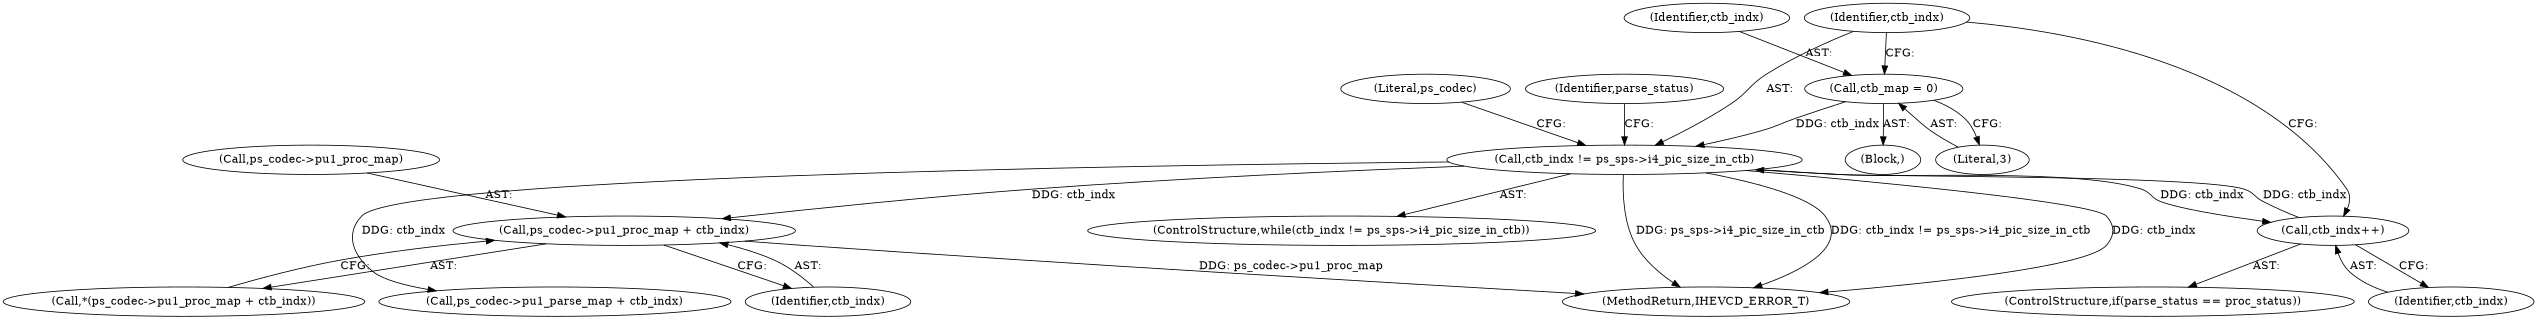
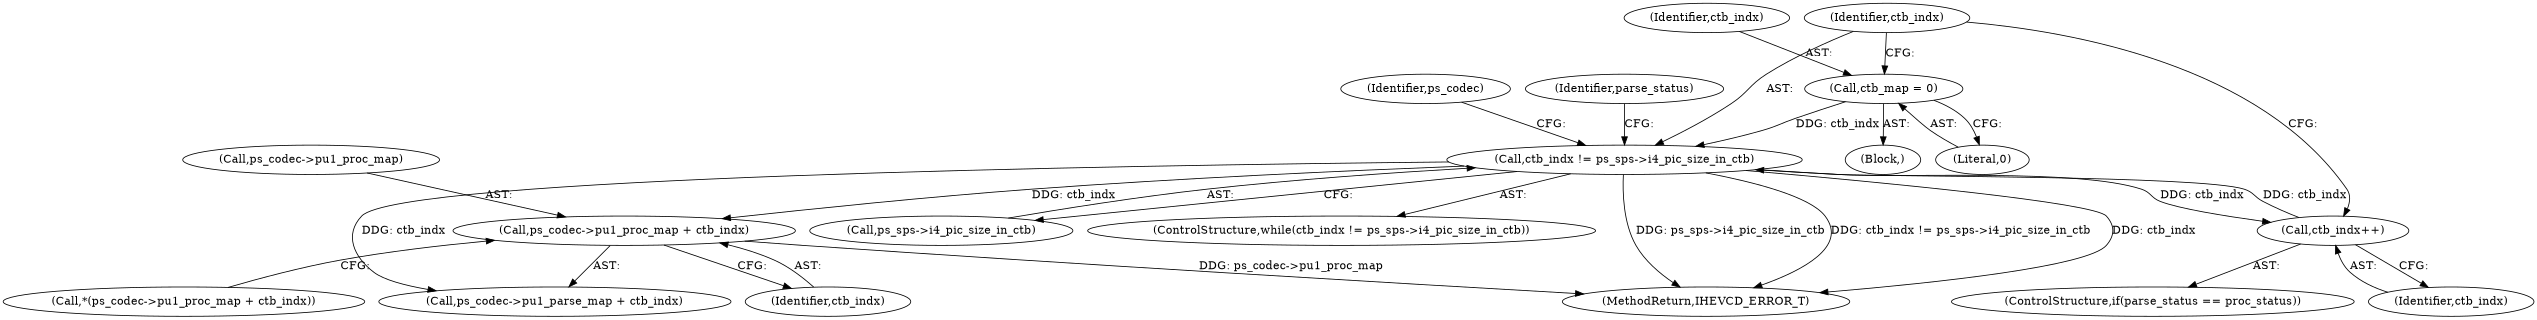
(1426, 89) -> (1426, 89)
(1982, 160) -> (1982, 160)
none -> (941, 231)
(409, 265) -> (593, 263)
